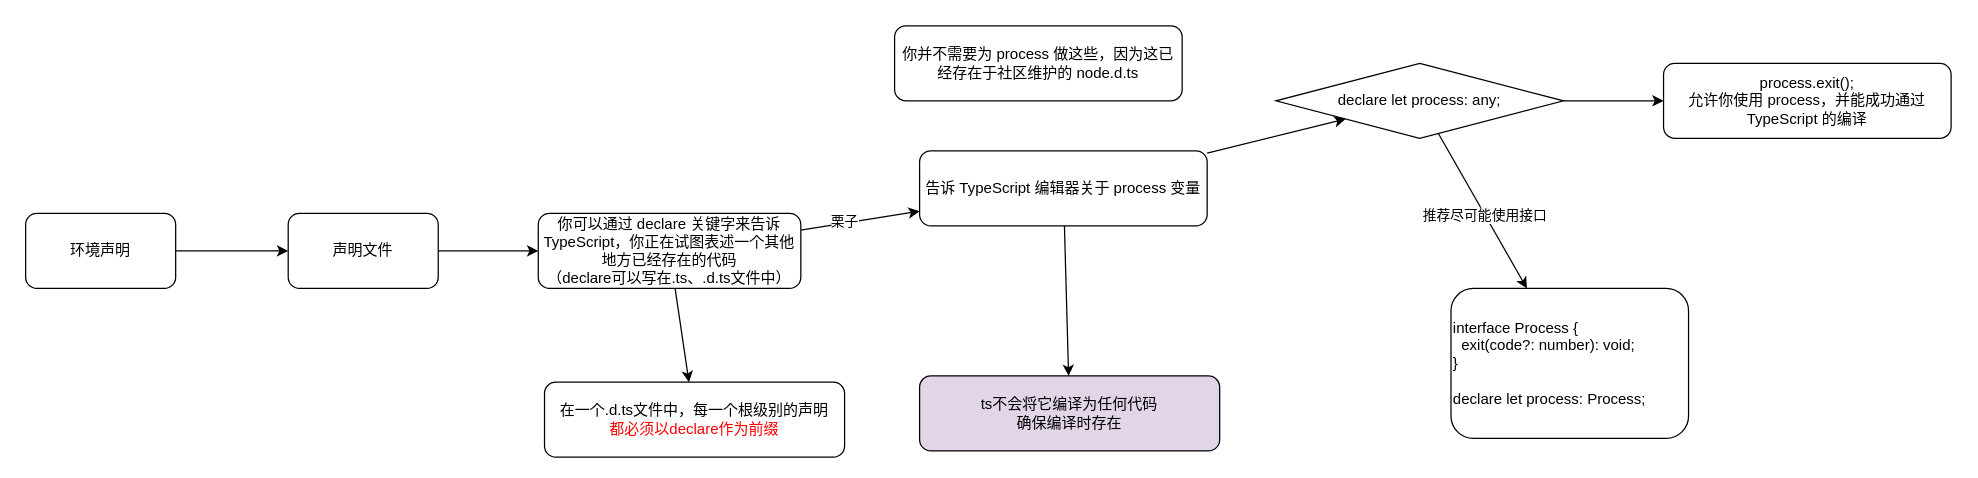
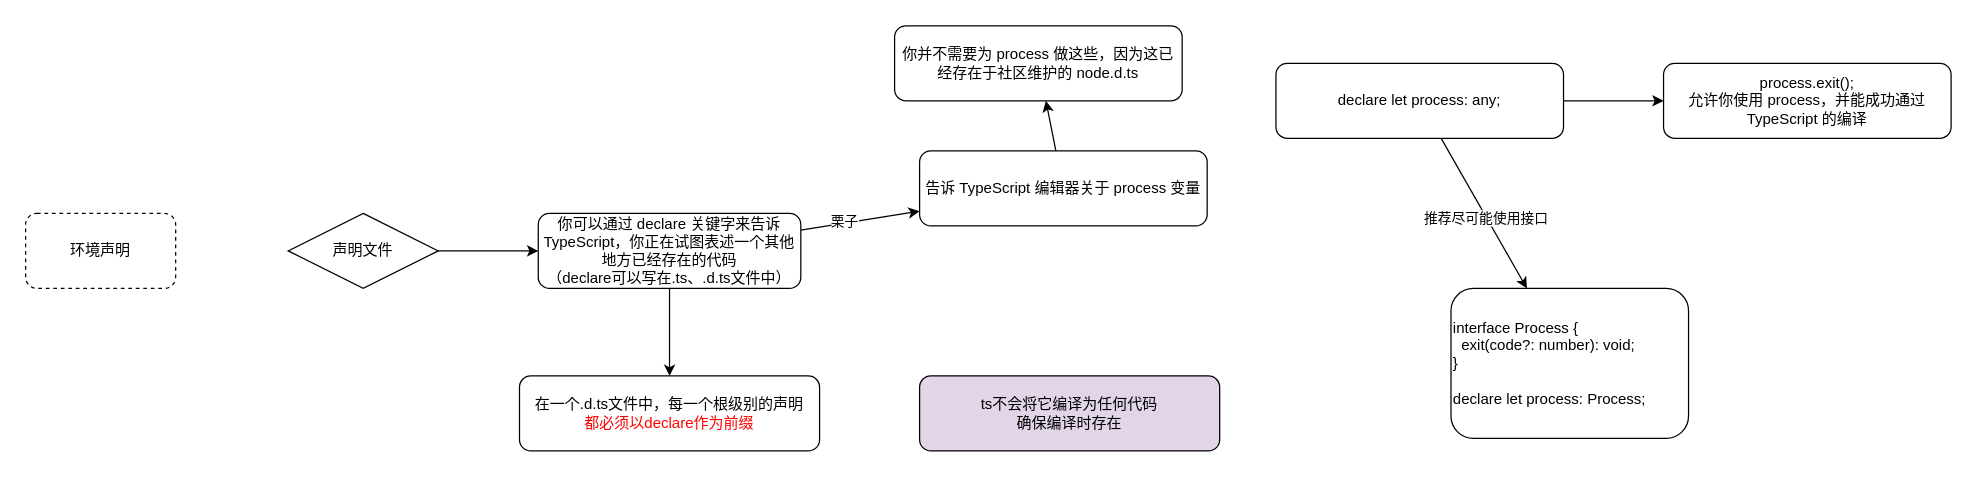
(1419, 101) -> (1419, 101)
(1272, 137) -> none
(101, 251) -> (101, 251)
(228, 251) -> none
(363, 251) -> (363, 251)
(1066, 297) -> (1052, 130)
(694, 419) -> (669, 413)
